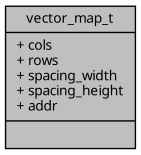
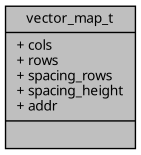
(67, 76) -> (65, 76)
